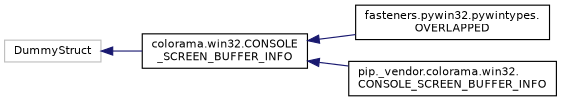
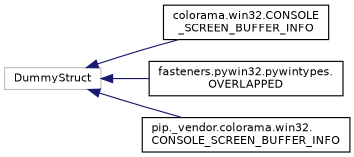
(337, 37) -> (131, 79)
(334, 64) -> (141, 106)
